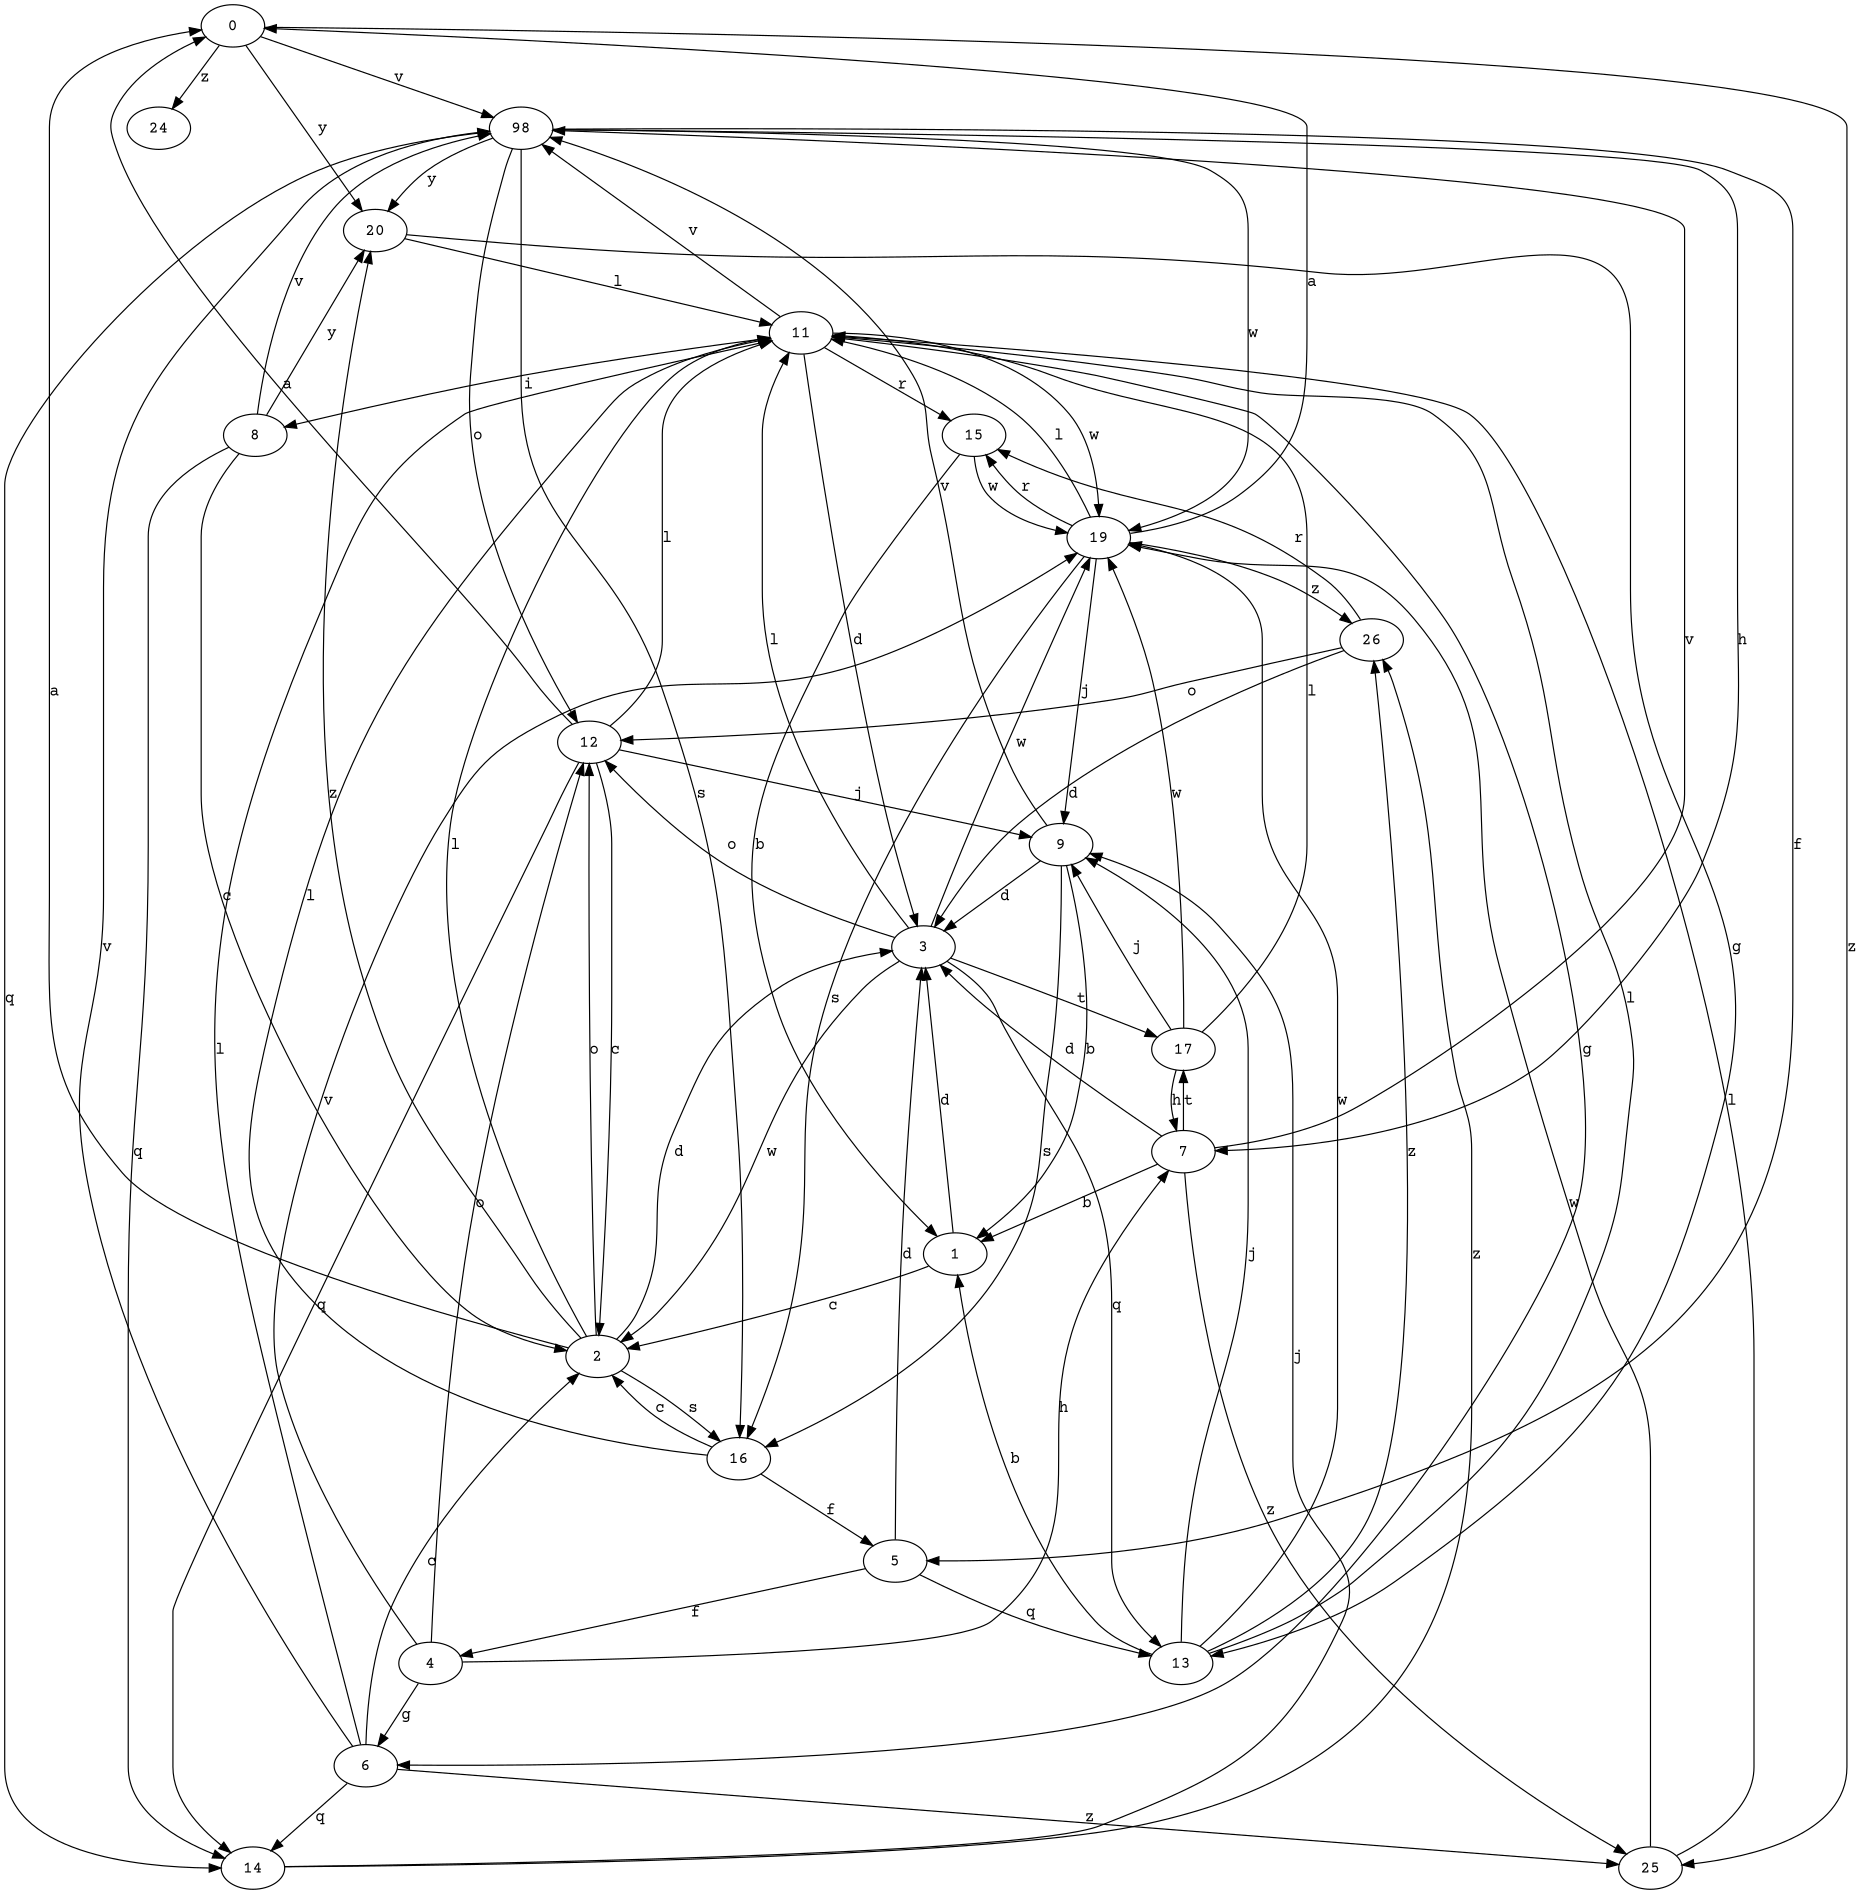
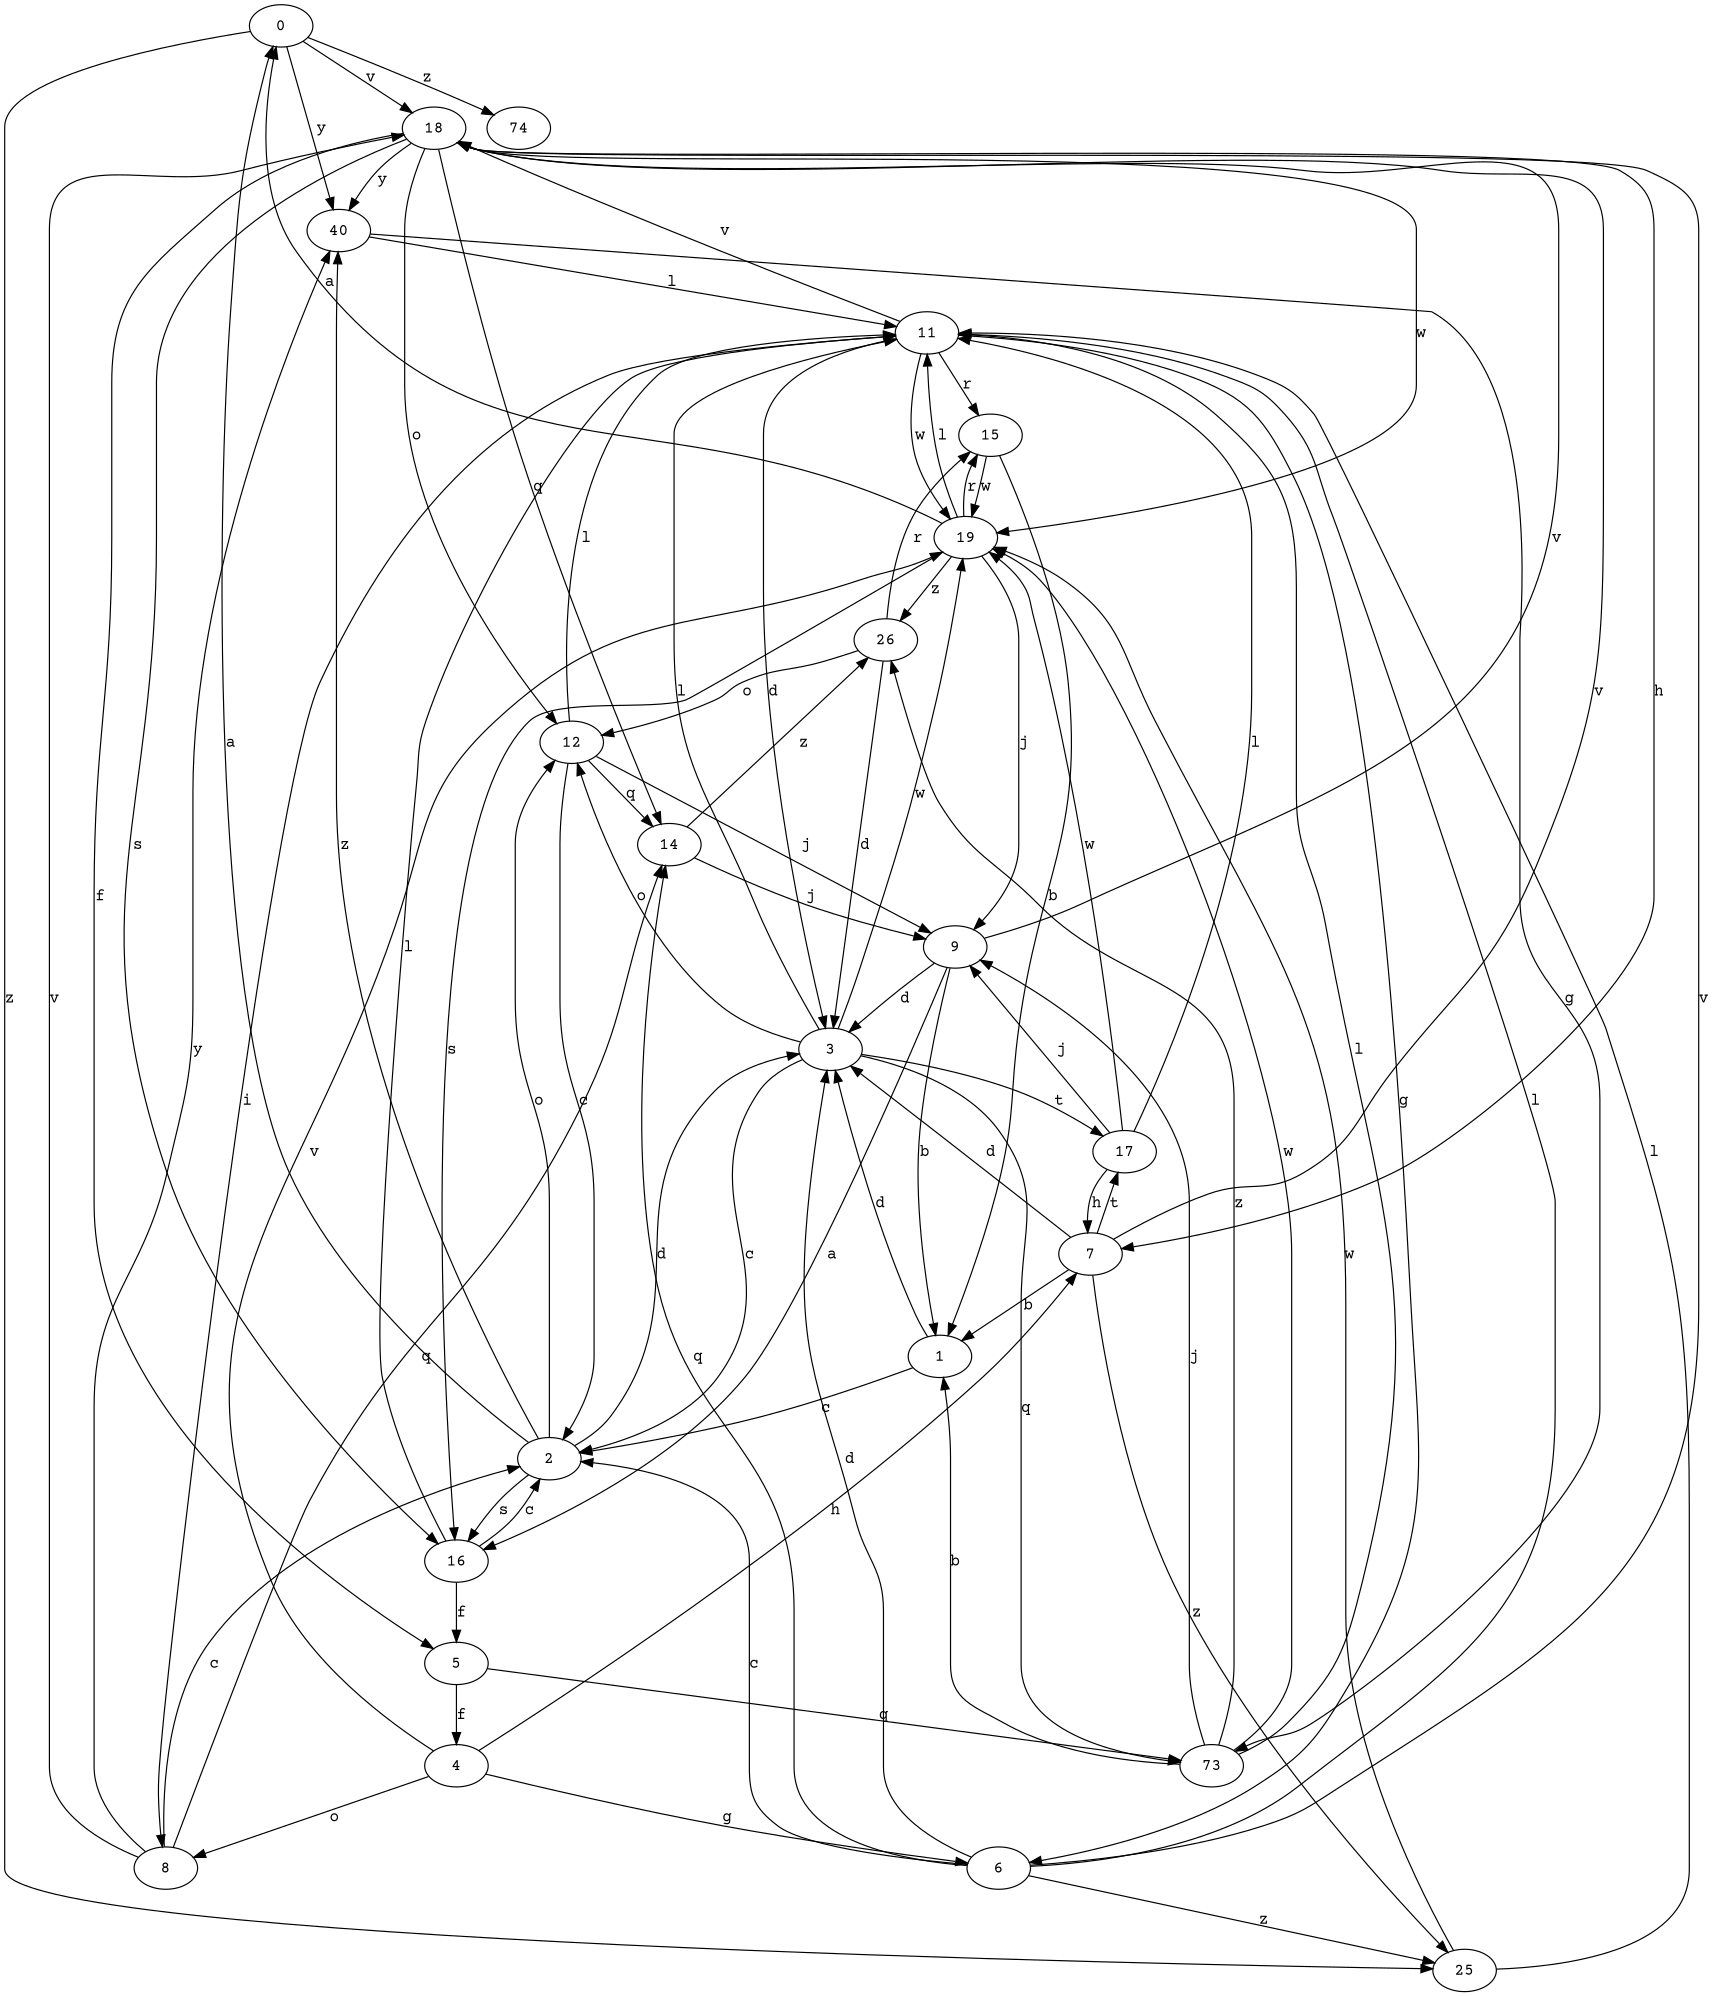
(159, 128) -> (519, 128)
(521, 128) -> (434, 128)
(375, 231) -> (339, 231)
(297, 408) -> none
(451, 822) -> none
(772, 1152) -> (750, 1254)
(1048, 1152) -> (832, 1254)
(471, 1225) -> (317, 1815)
(901, 1259) -> (853, 1511)
(1181, 1663) -> (1212, 1766)
